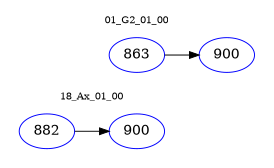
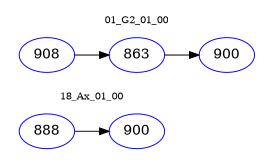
none -> (47, 55)
(47, 131) -> (47, 131)
